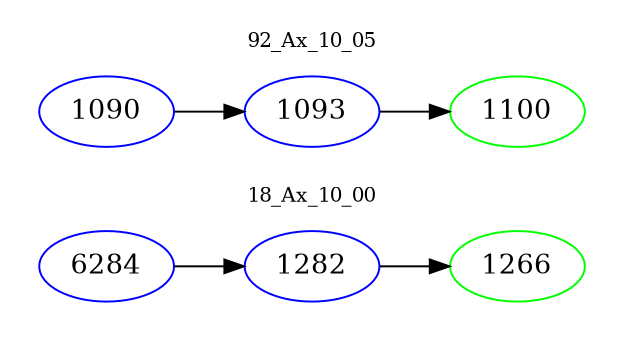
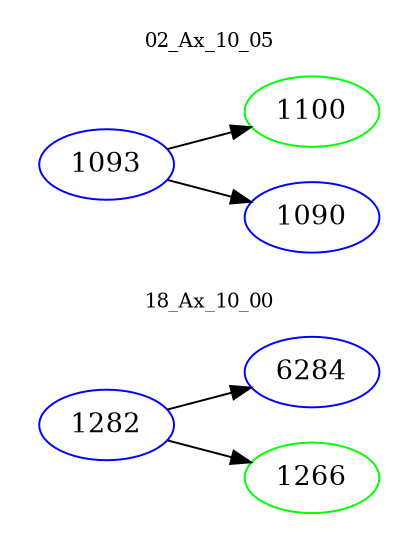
(312, 42) -> (209, 42)
(199, 112) -> (200, 188)
(199, 266) -> (200, 401)
